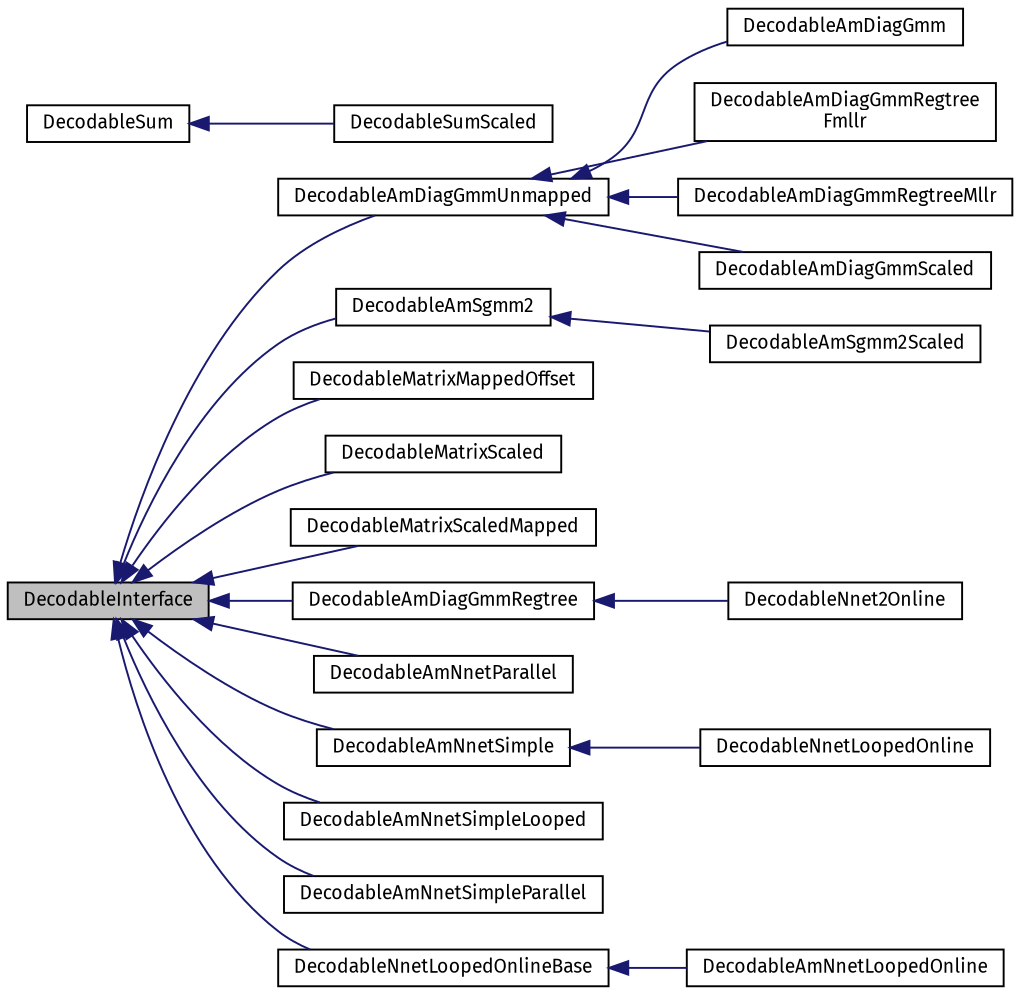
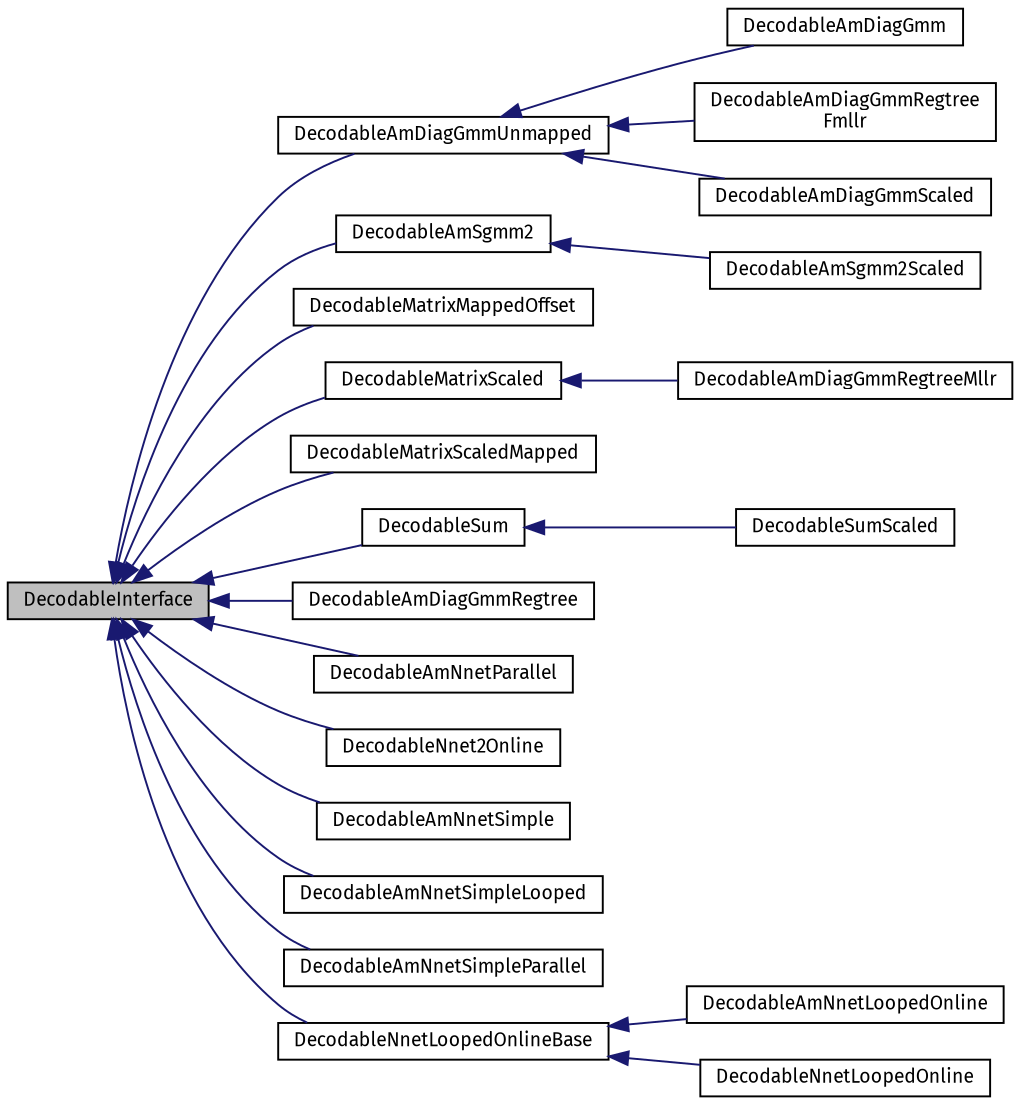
(653, 197) -> (629, 381)
none -> (287, 562)
(671, 601) -> (236, 690)
(645, 748) -> (664, 1061)
